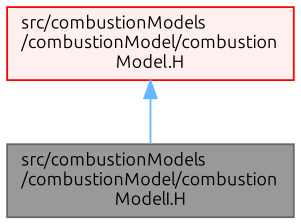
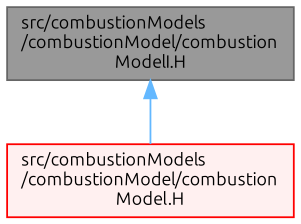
(150, 121) -> (150, 121)
